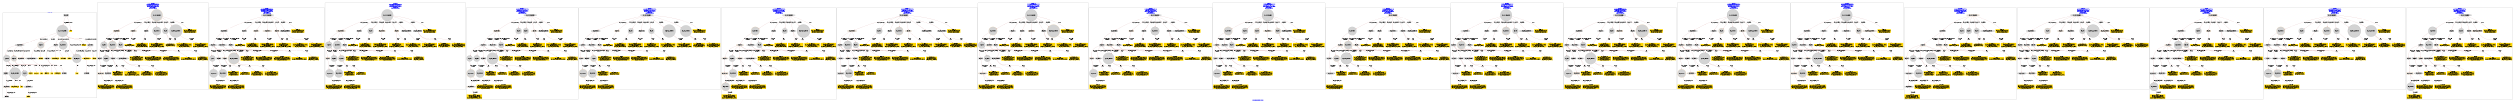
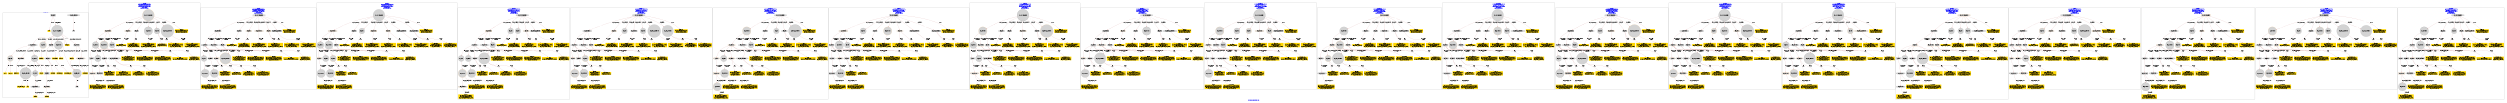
(82, 49) -> (71, 65)
(33, 51) -> none
(56, 52) -> (61, 66)
(87, 58) -> (81, 58)
(52, 73) -> (74, 31)
(64, 73) -> (53, 73)
(77, 73) -> (77, 87)
(87, 73) -> (85, 73)
(7, 97) -> (47, 97)
